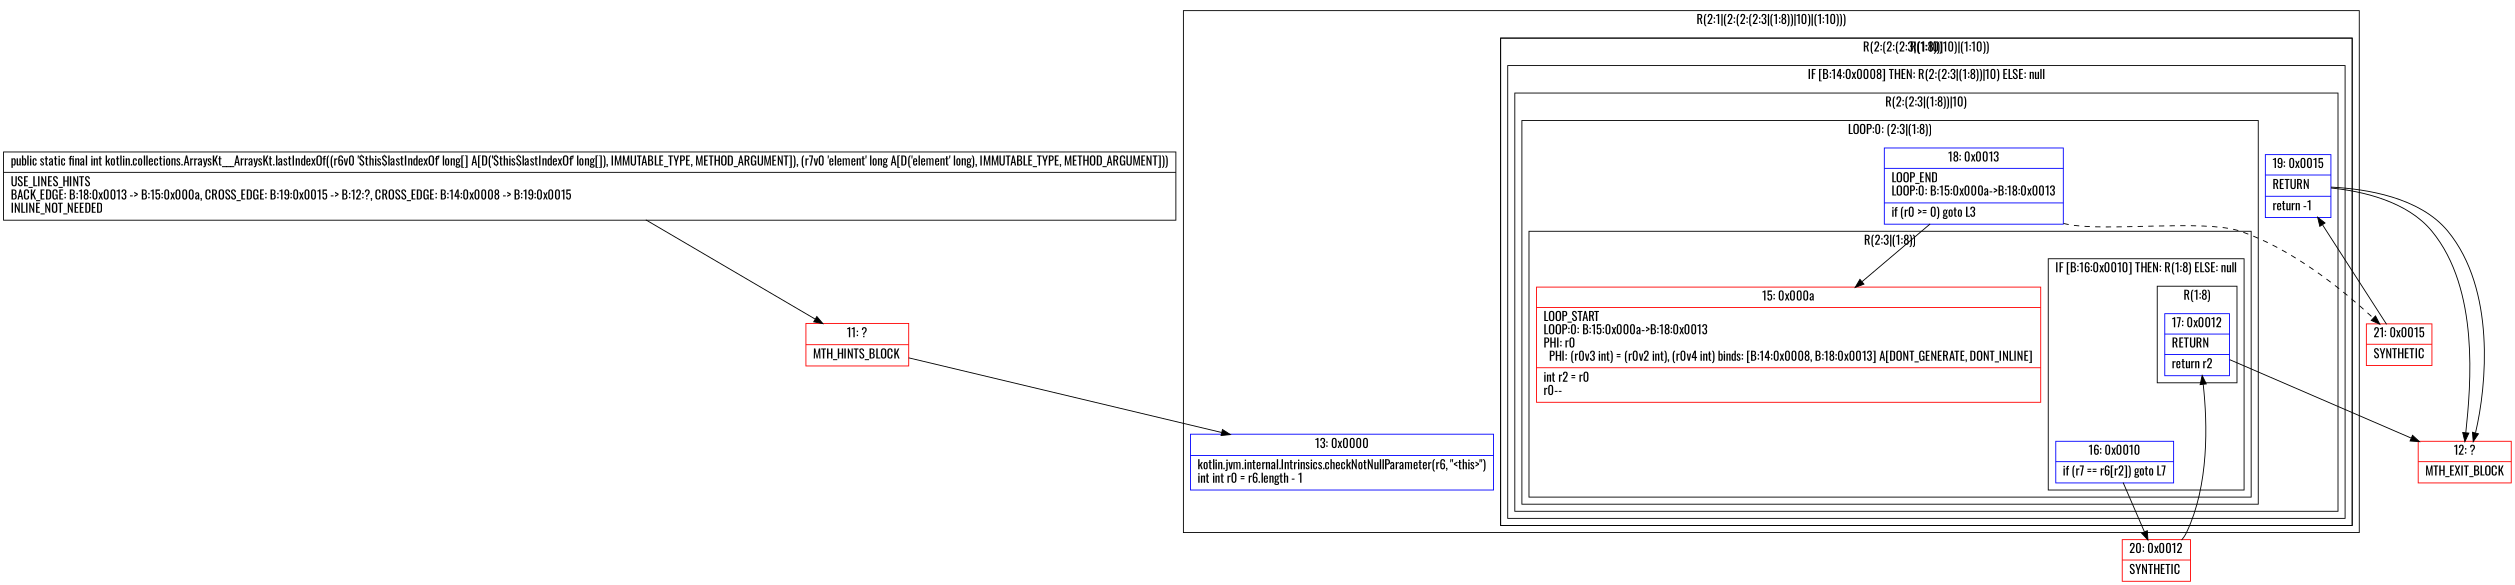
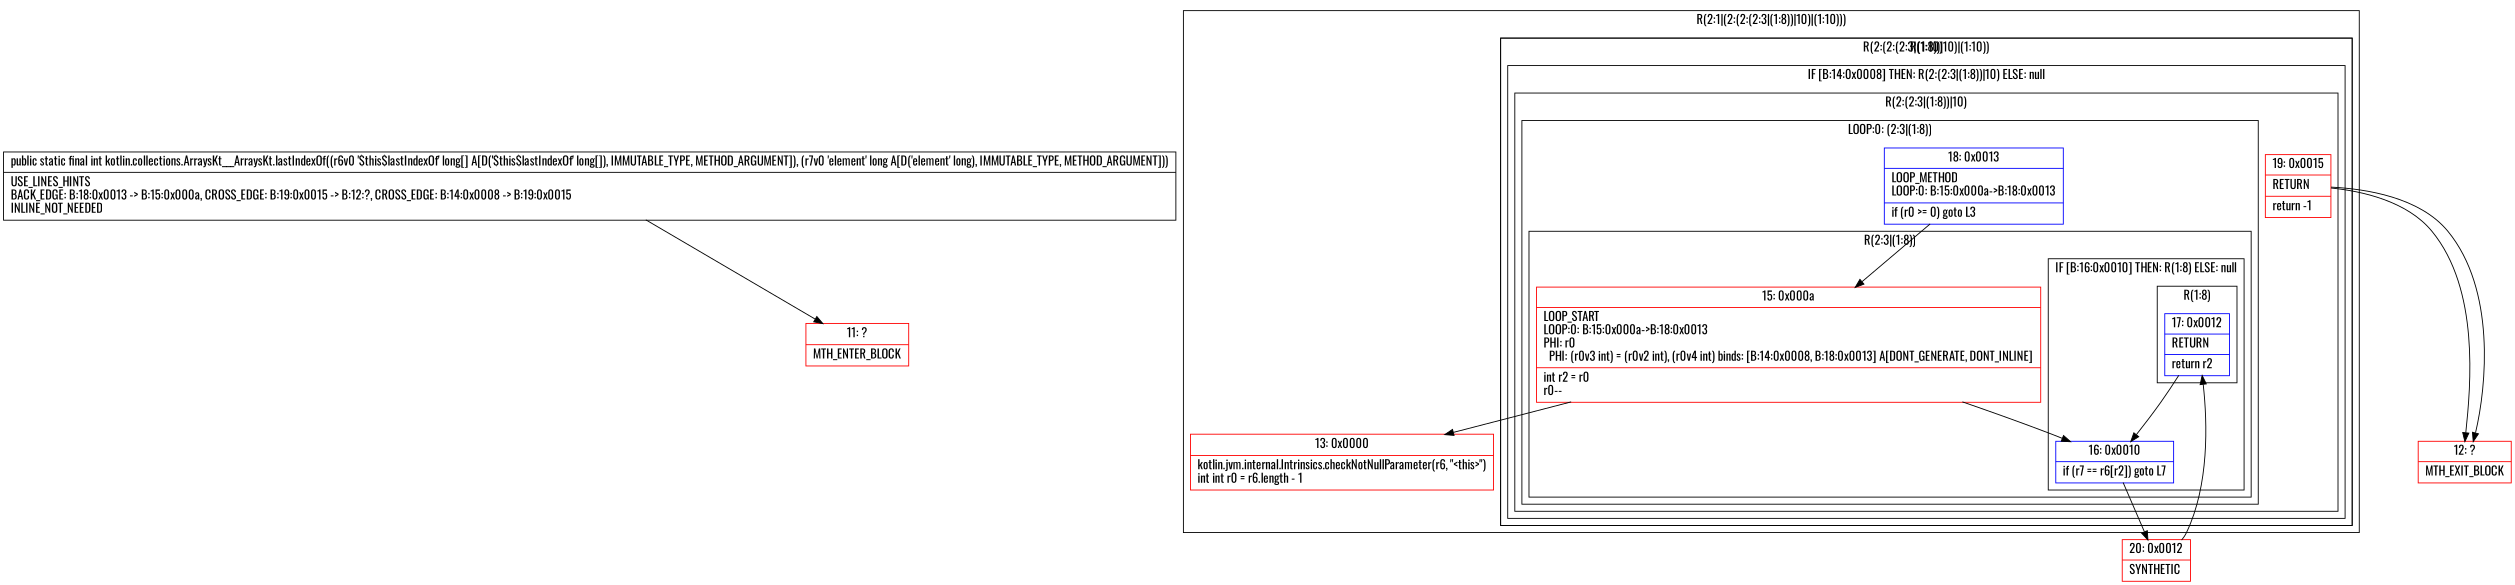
(1915, 179) -> (1925, 179)
(2298, 186) -> (2298, 186)
(2399, 345) -> none
(856, 355) -> (857, 355)
(1065, 395) -> (1495, 422)
(2320, 399) -> (2158, 406)
none -> (2013, 420)
(1342, 462) -> (1342, 462)
